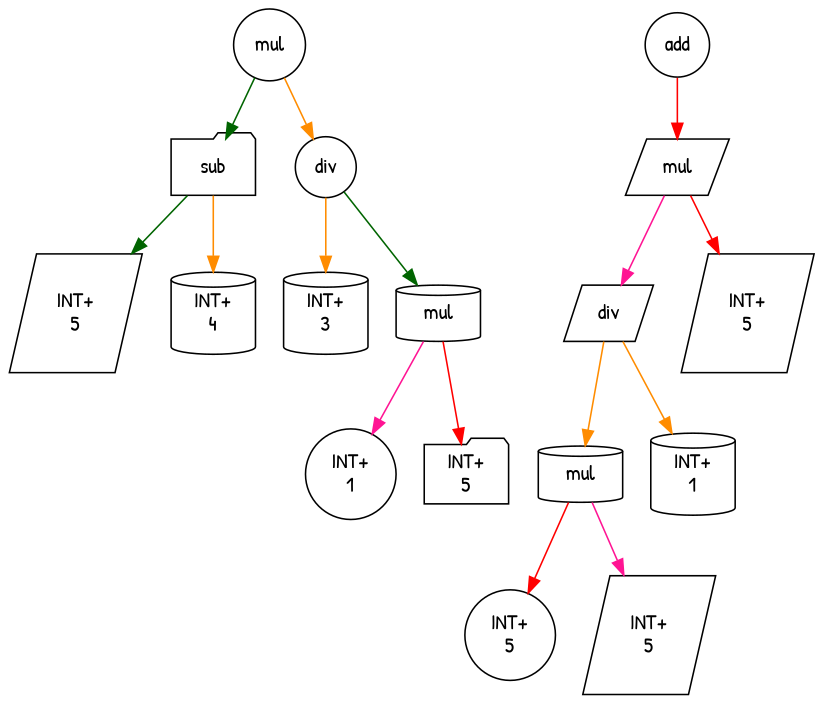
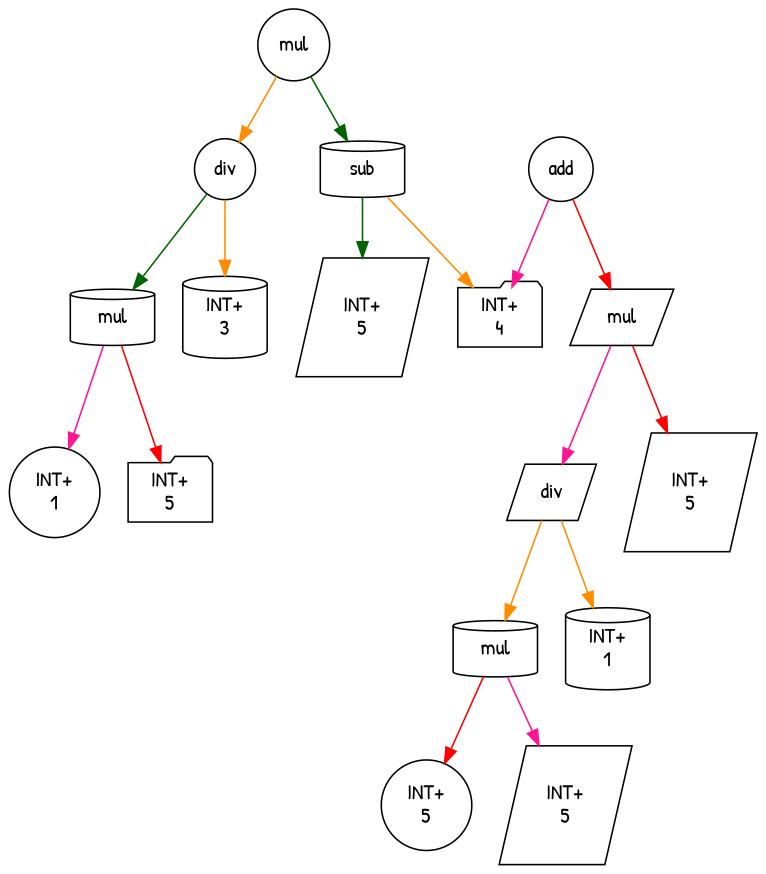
(213, 167) -> (362, 169)
none -> (534, 236)
(213, 313) -> (500, 317)
